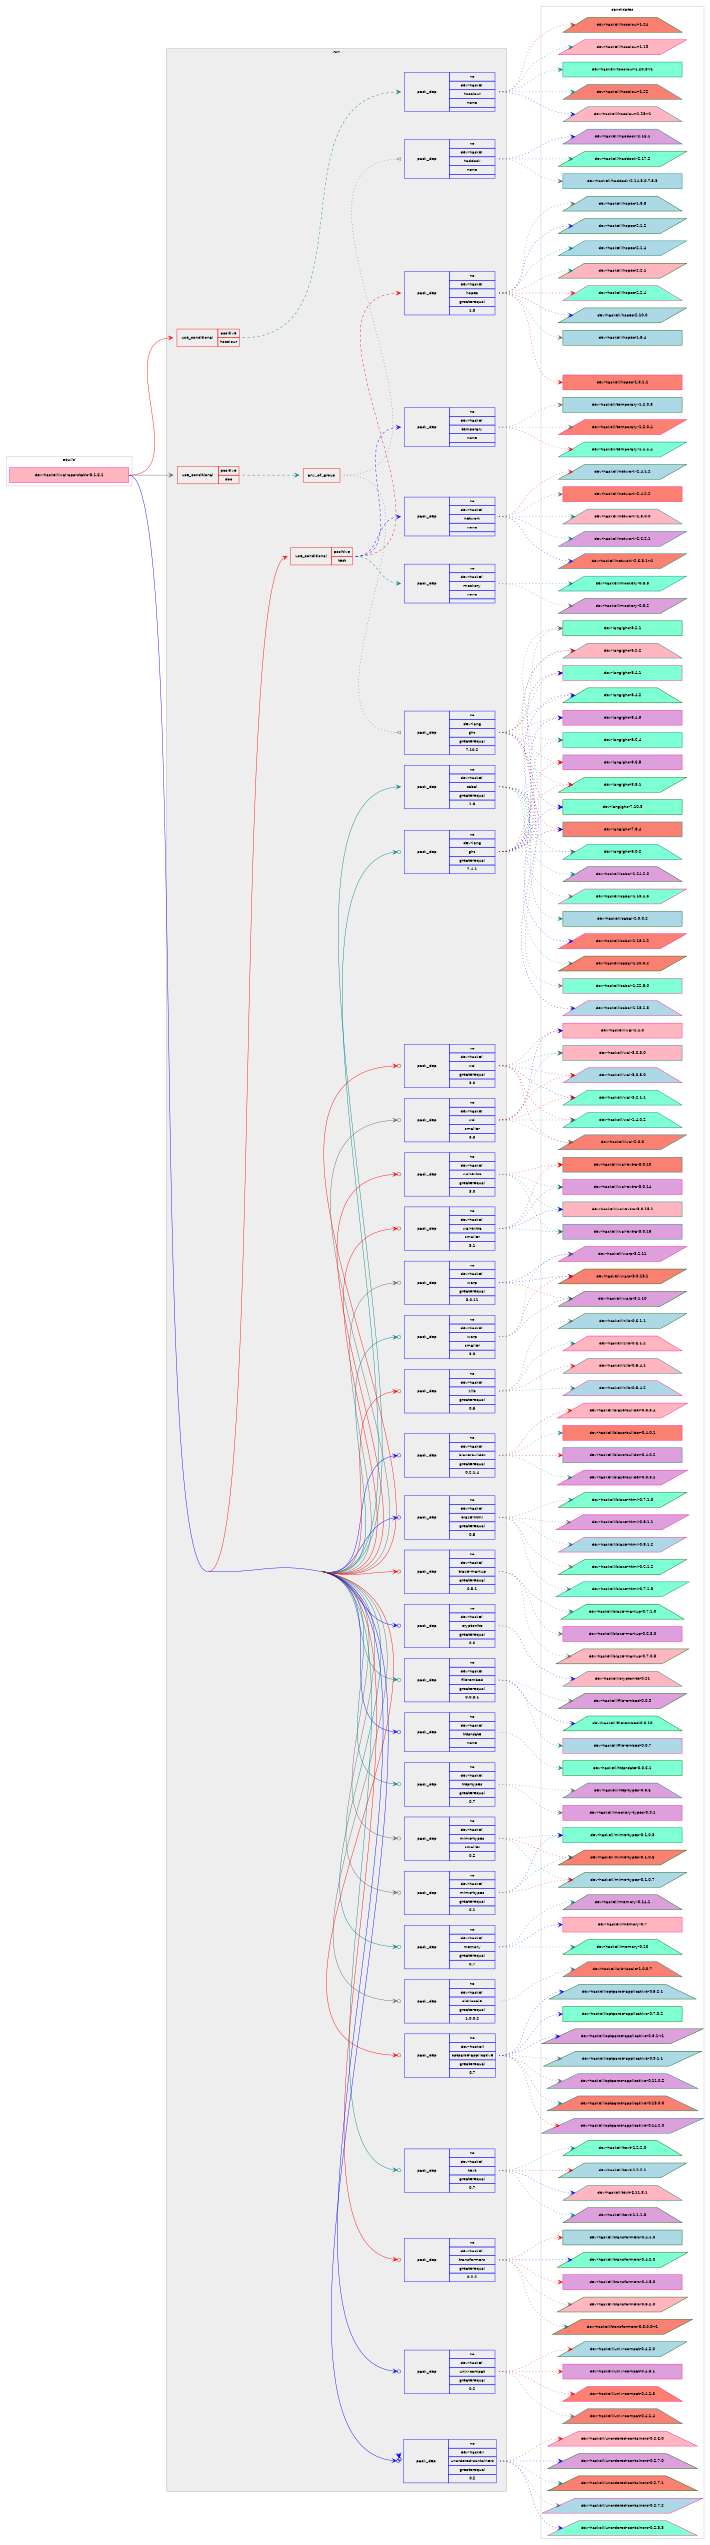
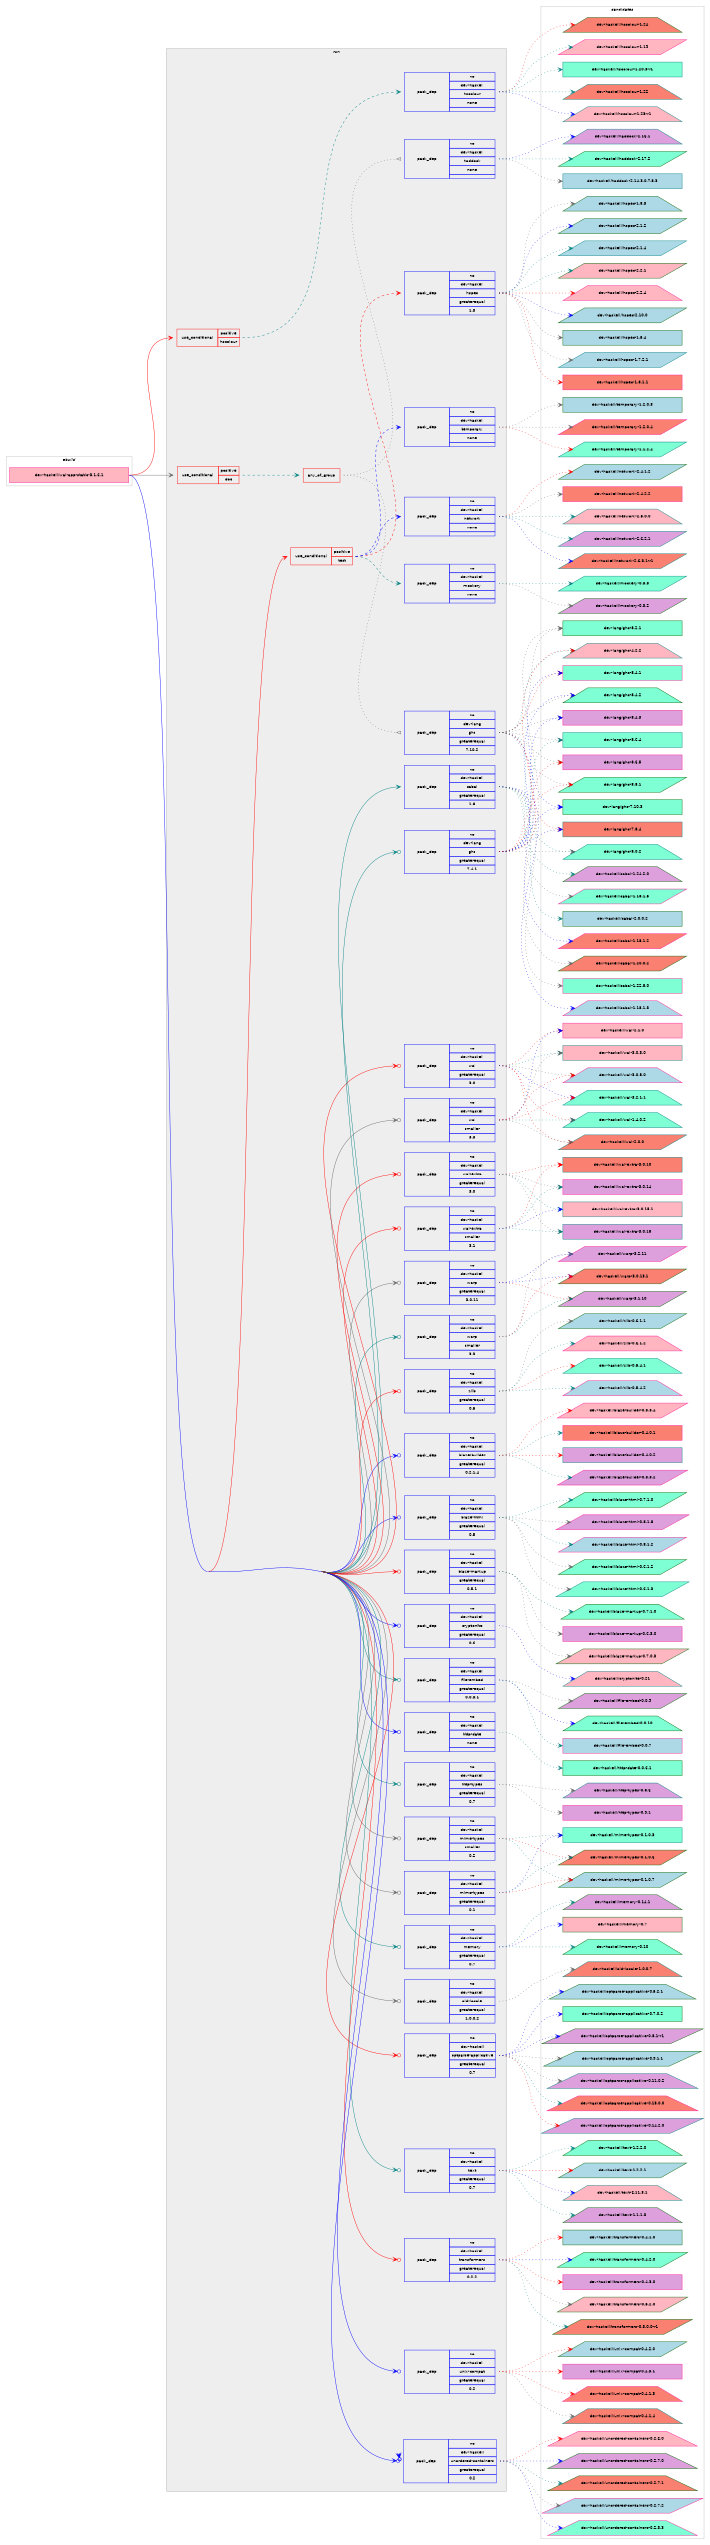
(622, 293) -> (622, 293)
none -> (622, 360)
(622, 651) -> (622, 651)
(622, 1366) -> (622, 1366)
(622, 1522) -> (622, 1522)
(622, 1589) -> (622, 1589)
(622, 1813) -> (622, 1813)
(622, 1925) -> (622, 1925)
(622, 2103) -> (622, 2103)
